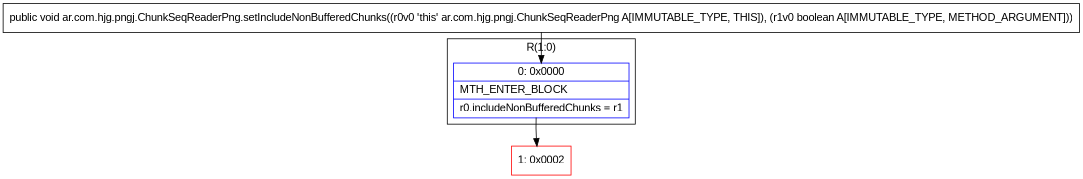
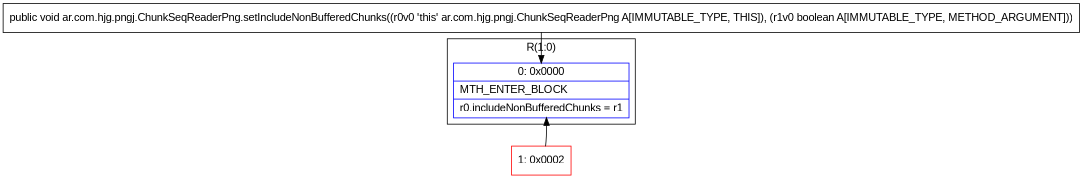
(536, 129) -> (546, 136)
